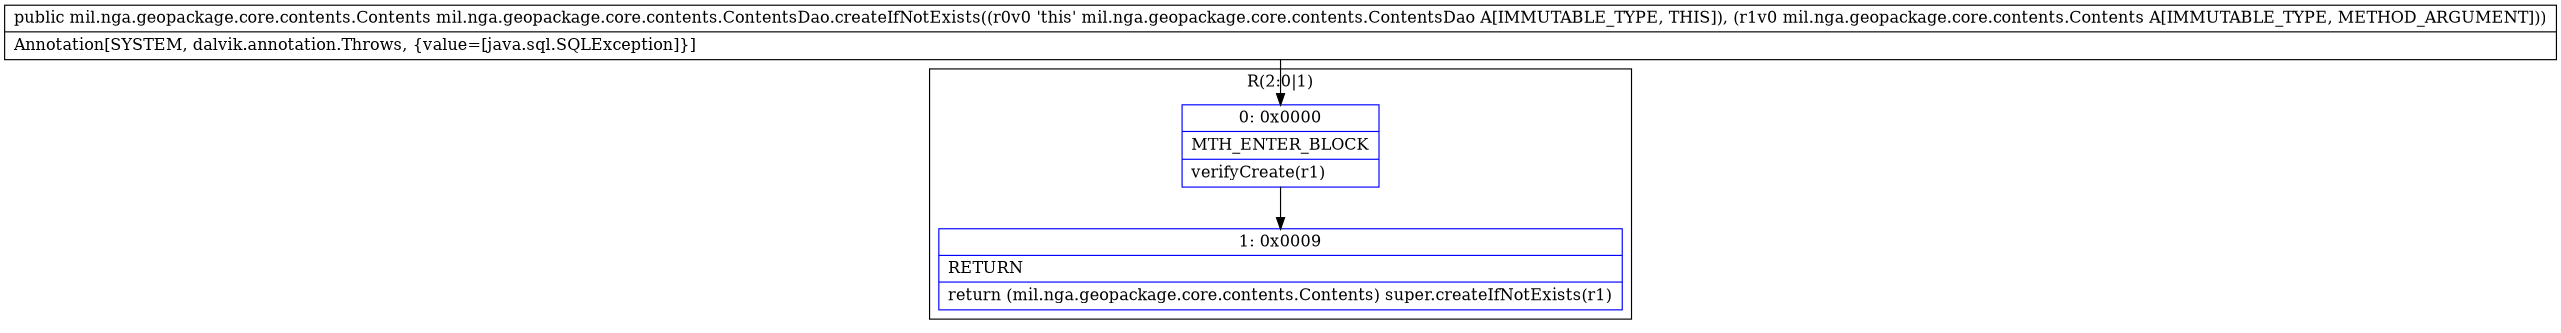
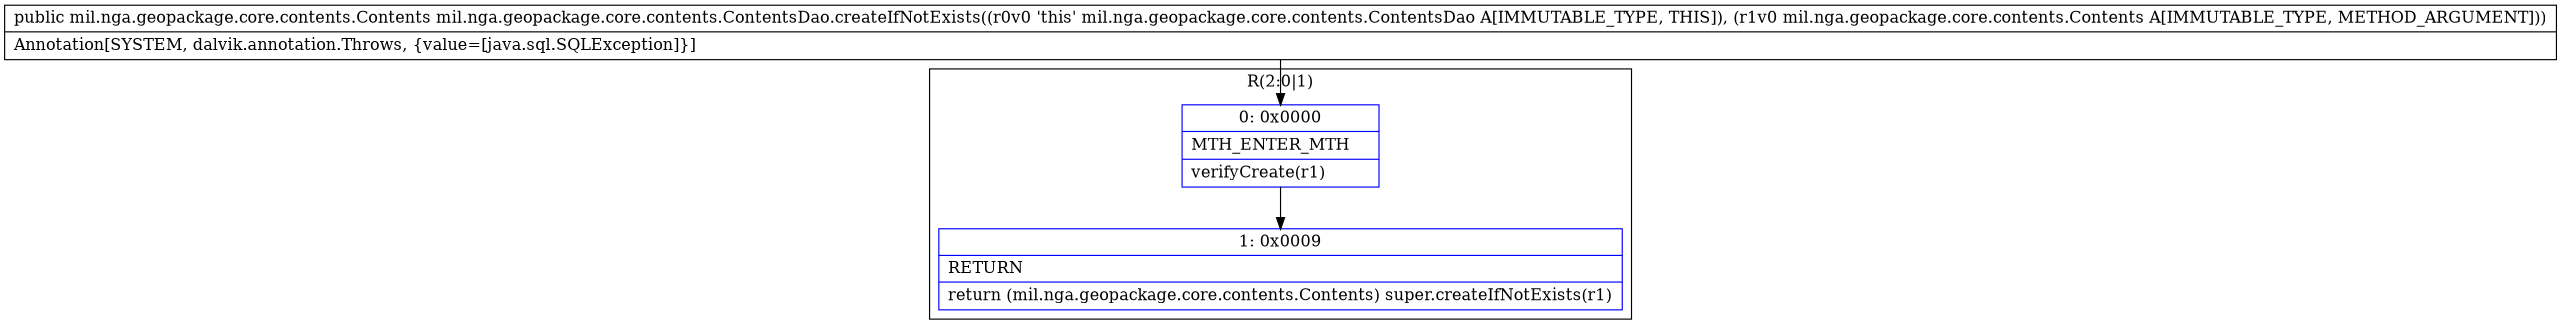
(1281, 145) -> (1271, 145)
